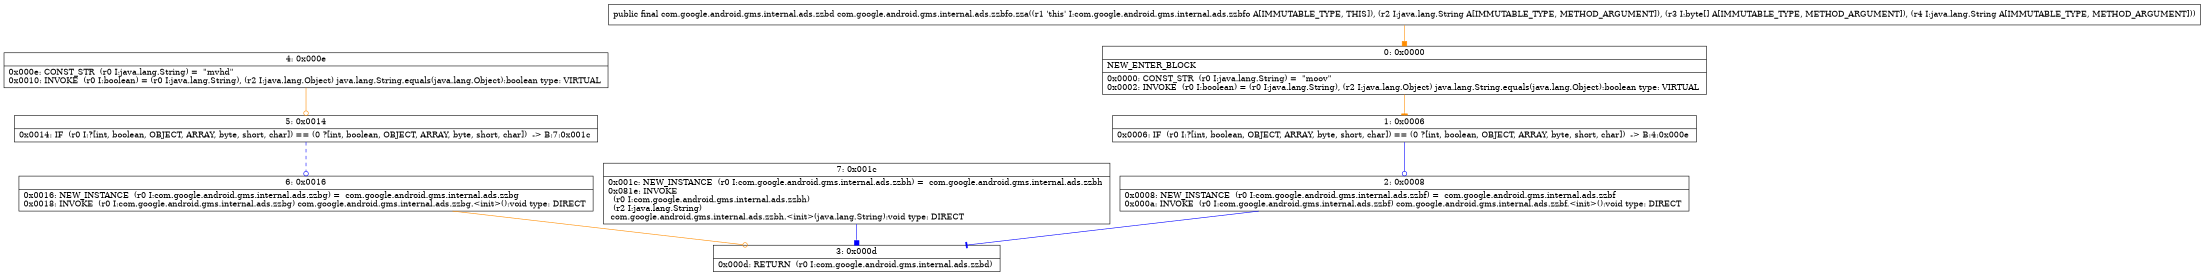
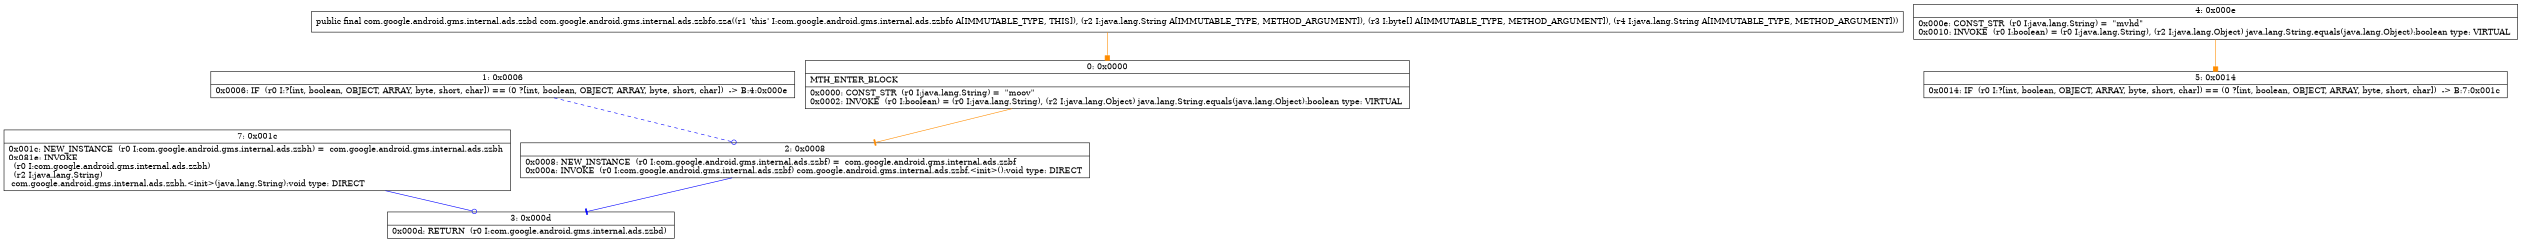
(1152, 66) -> (854, 80)
(306, 99) -> (2216, 53)
(1404, 104) -> (944, 125)
(1404, 157) -> (643, 120)
(306, 194) -> none
(857, 232) -> (429, 201)
